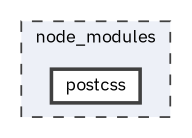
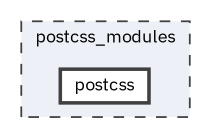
(96, 38) -> (106, 38)
